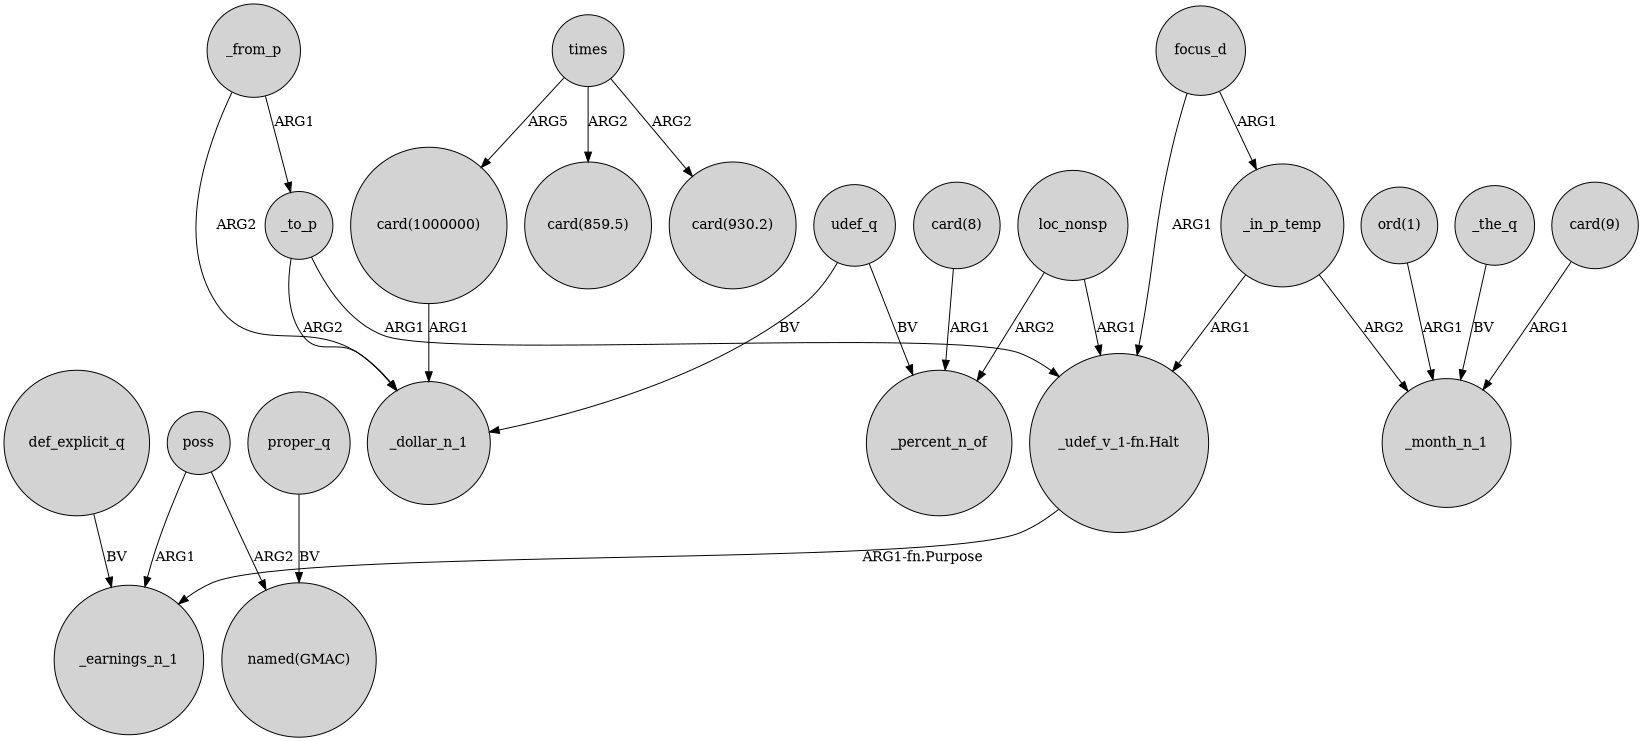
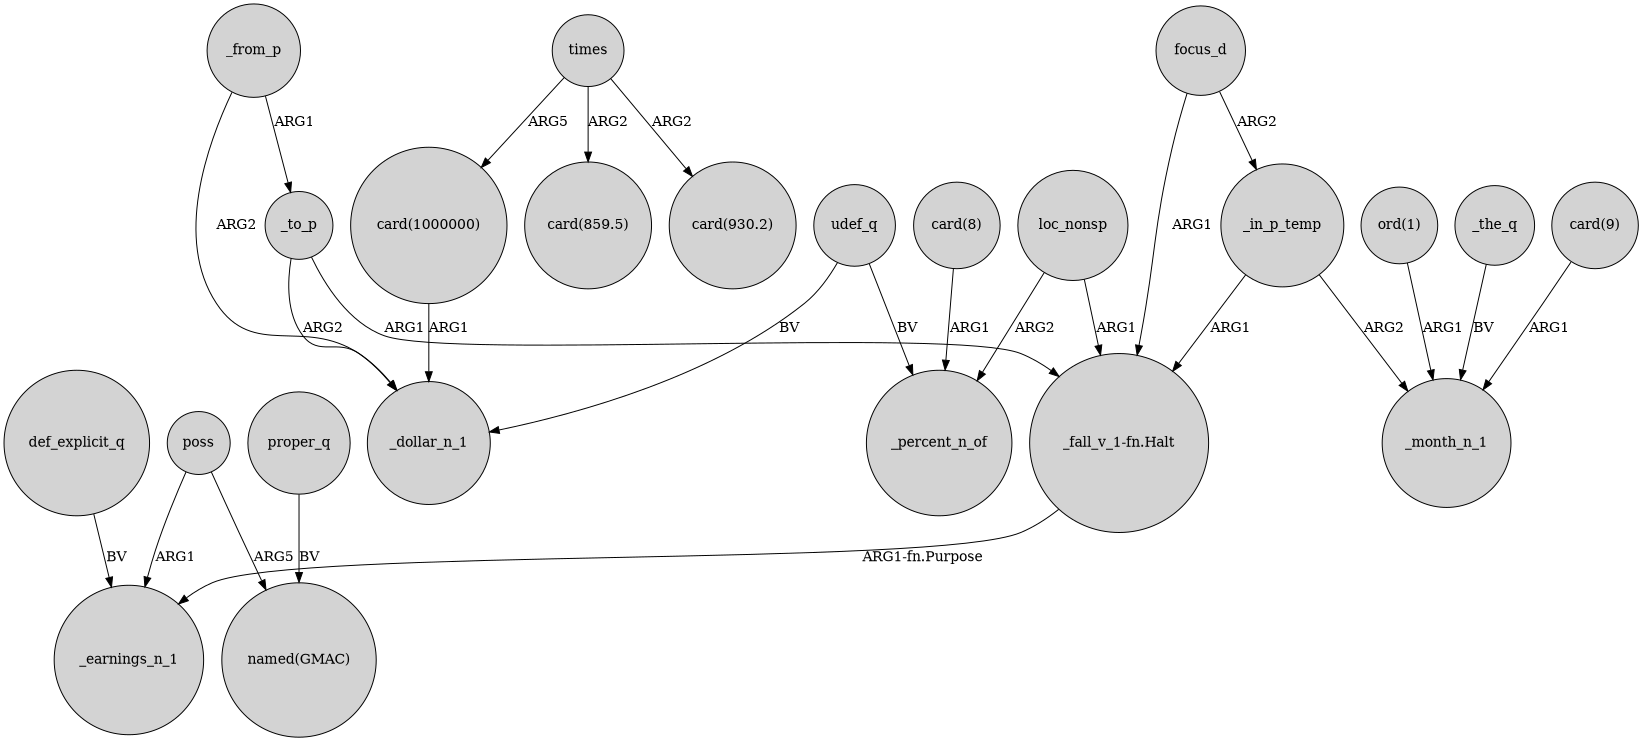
(1257, 122) -> (1257, 122)
(1119, 443) -> (1119, 443)
(274, 558) -> (274, 558)
